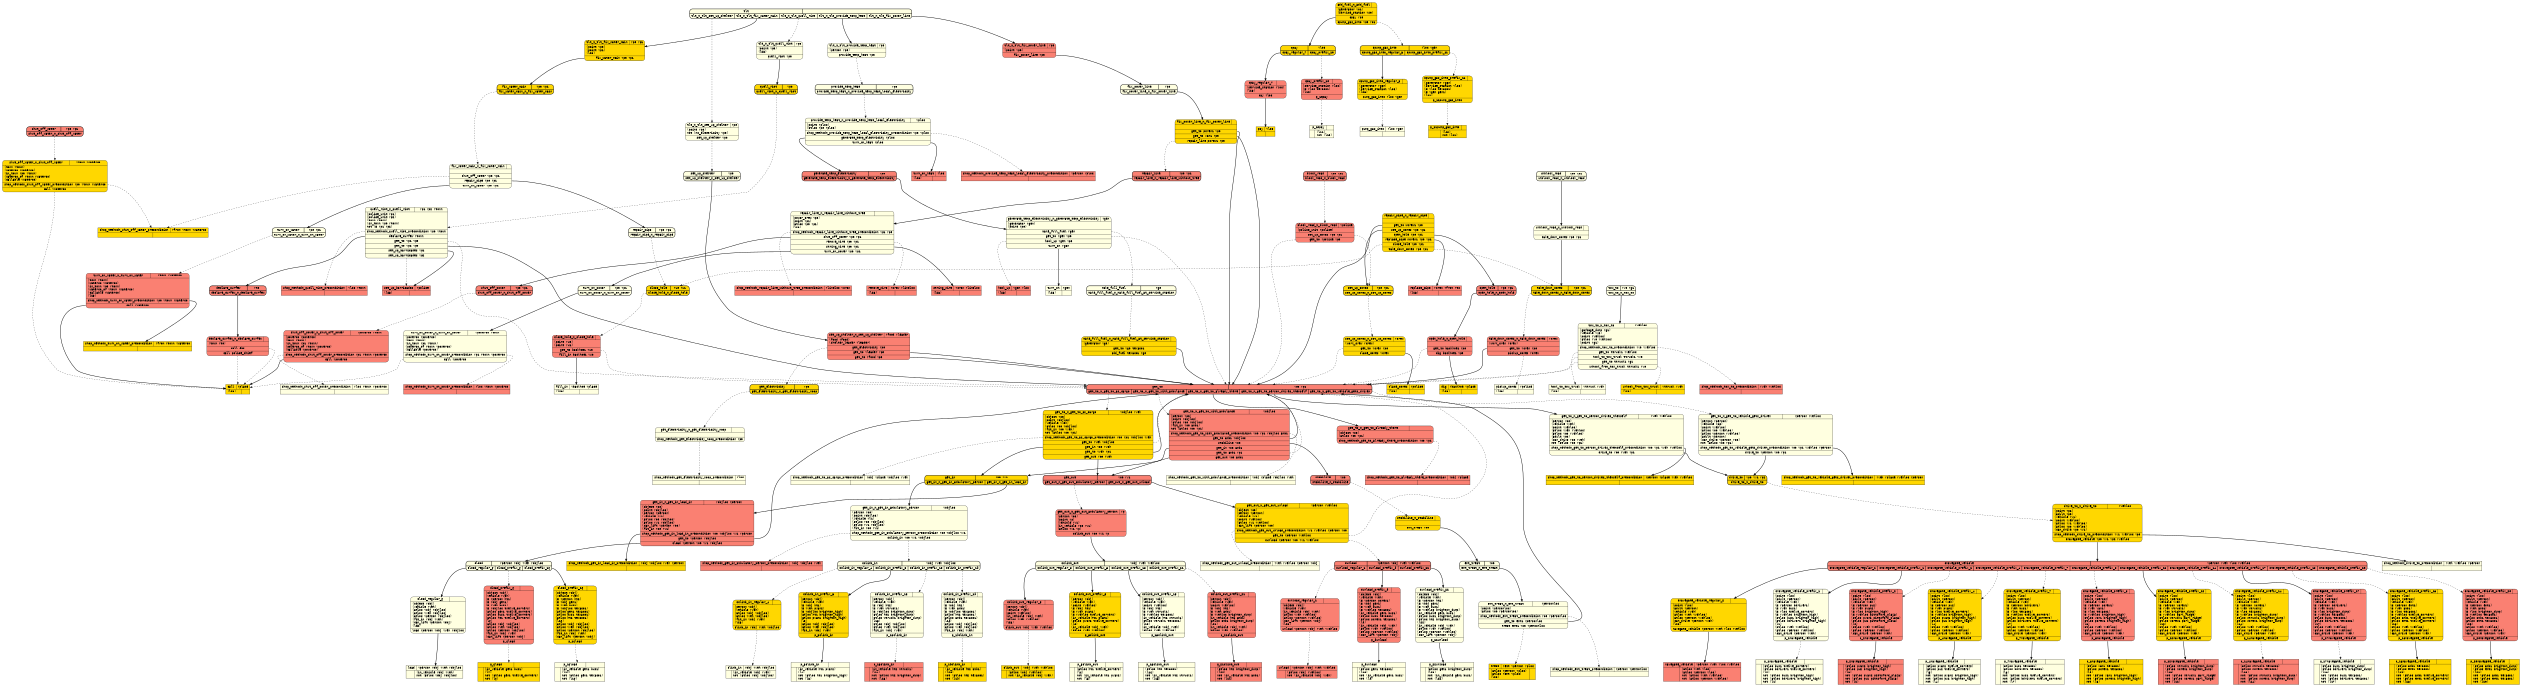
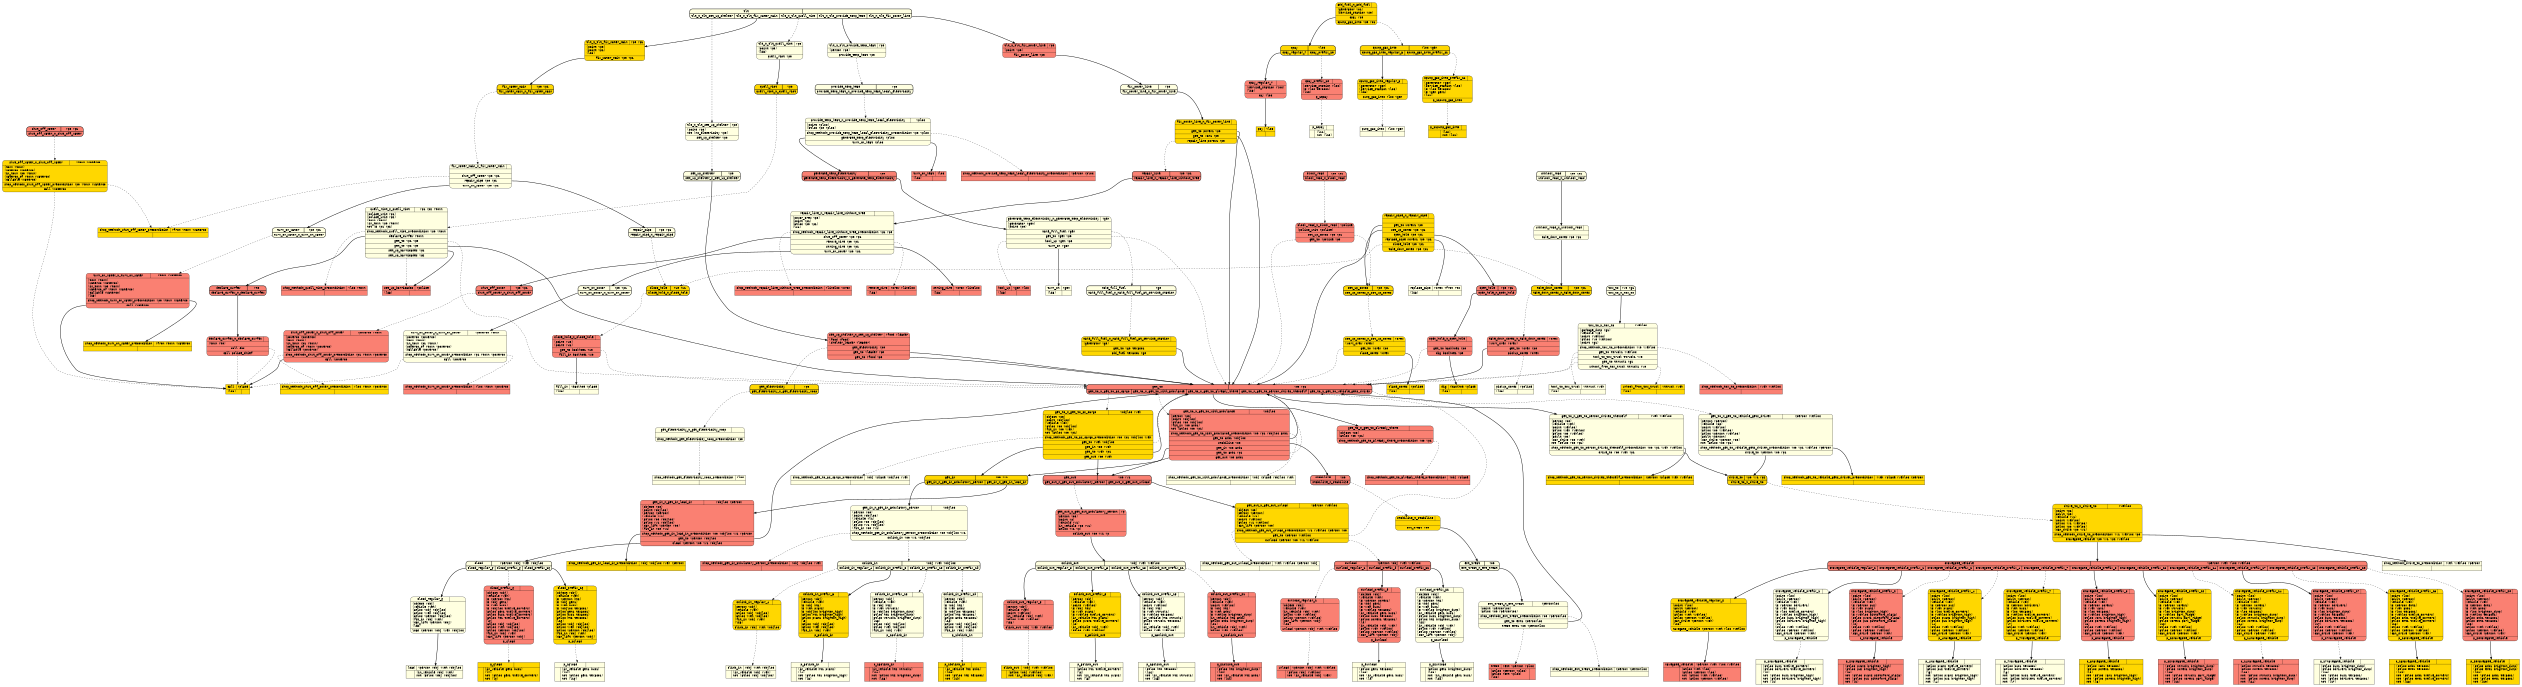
(1435, 291) -> (1435, 291)
(334, 389) -> (334, 389)
(2095, 579) -> (2095, 579)
(1512, 672) -> (1512, 672)
